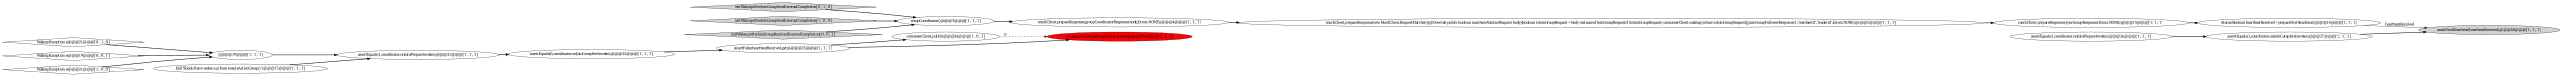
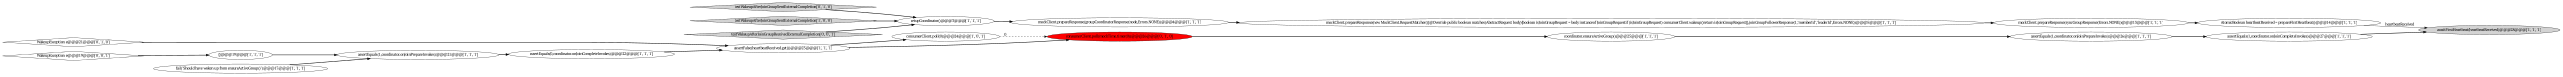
none -> (1611, 37)
(158, 49) -> (434, 42)
(73, 70) -> none
